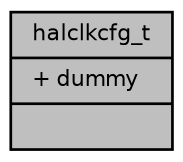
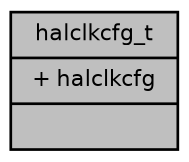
(86, 79) -> (94, 79)
